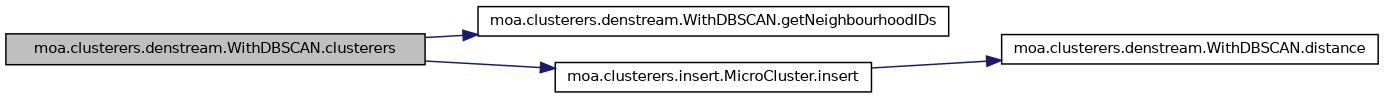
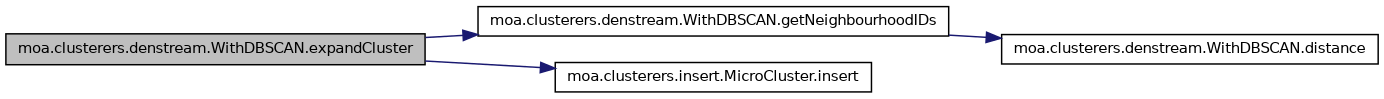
(215, 49) -> (215, 49)
(929, 65) -> (967, 36)
